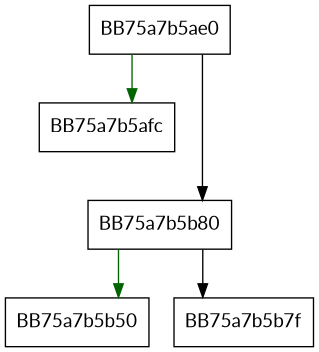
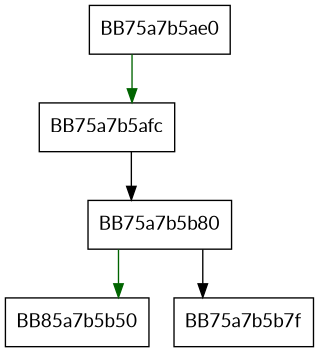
(202, 121) -> (131, 169)
(77, 322) -> (77, 322)
